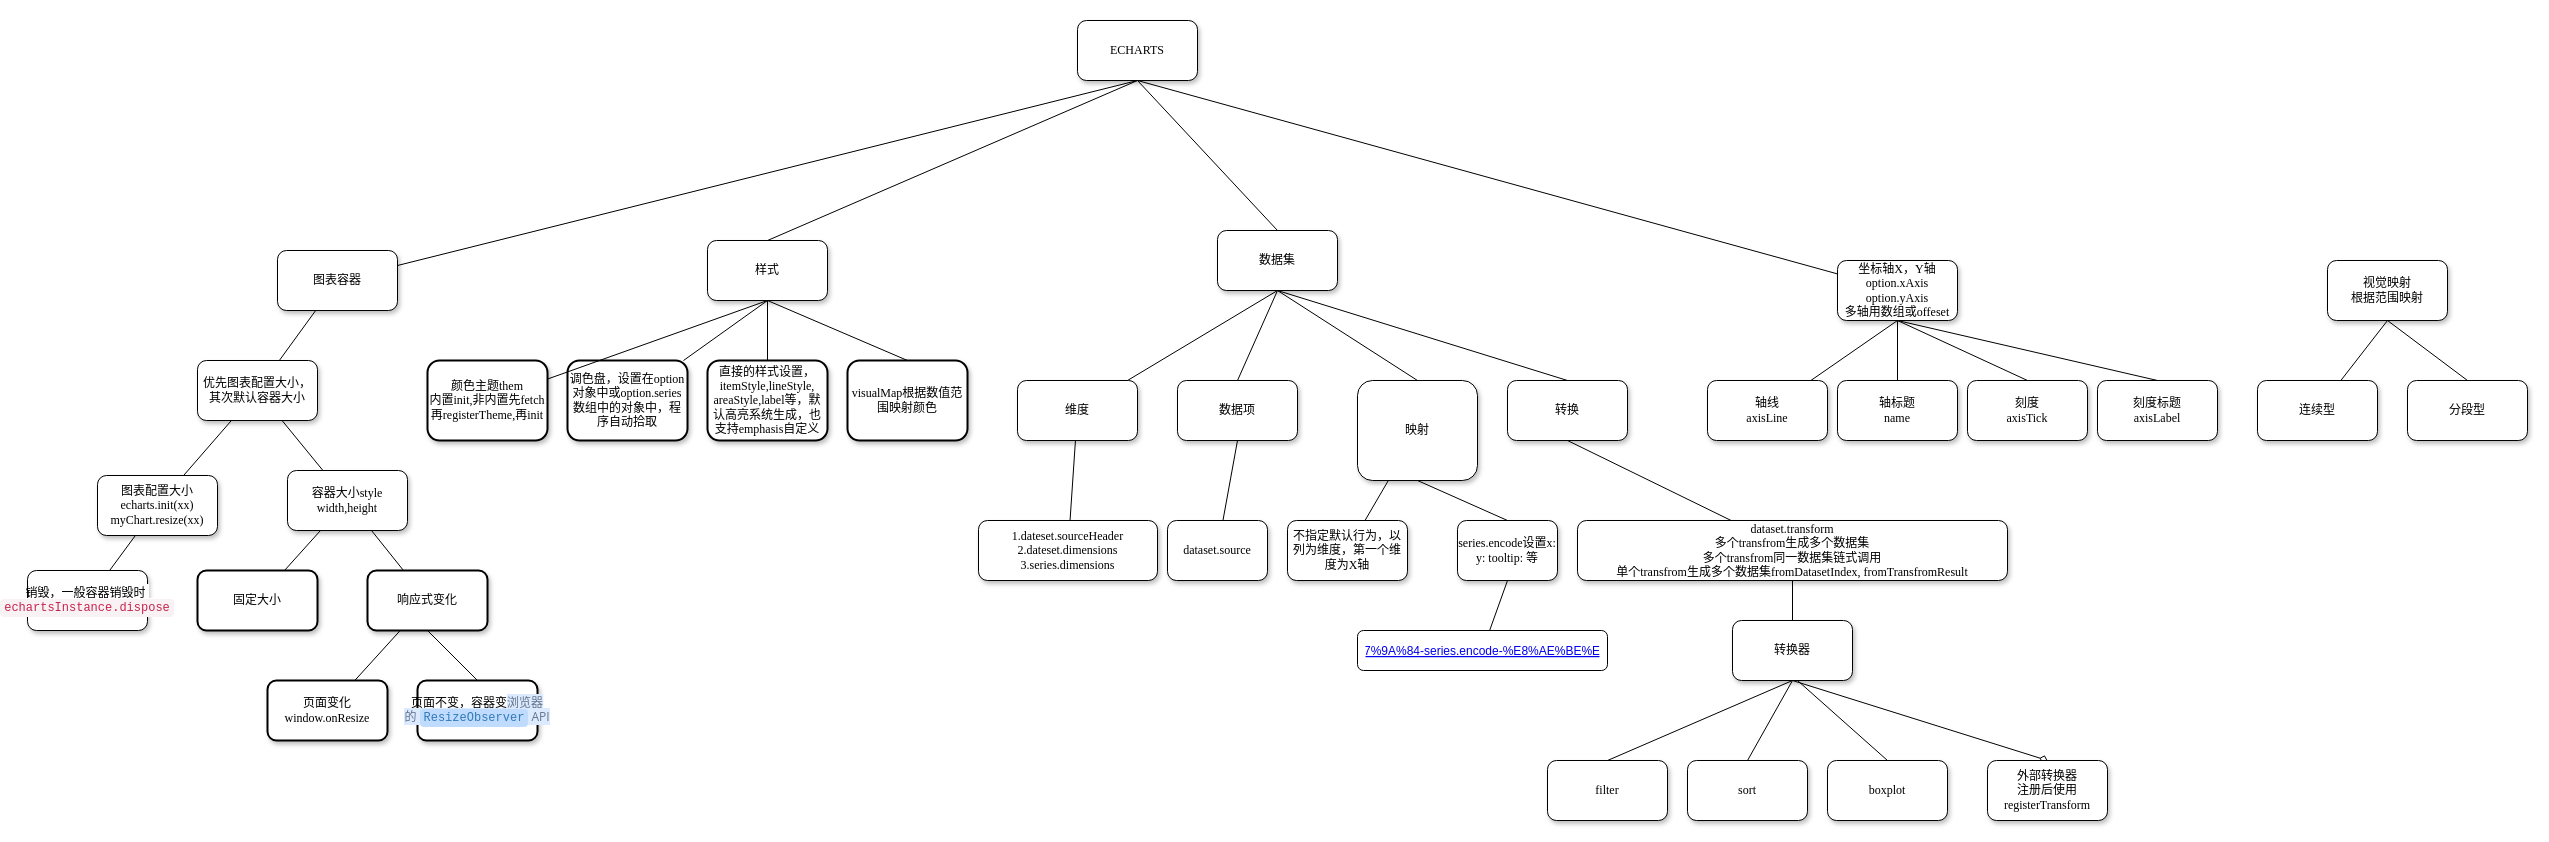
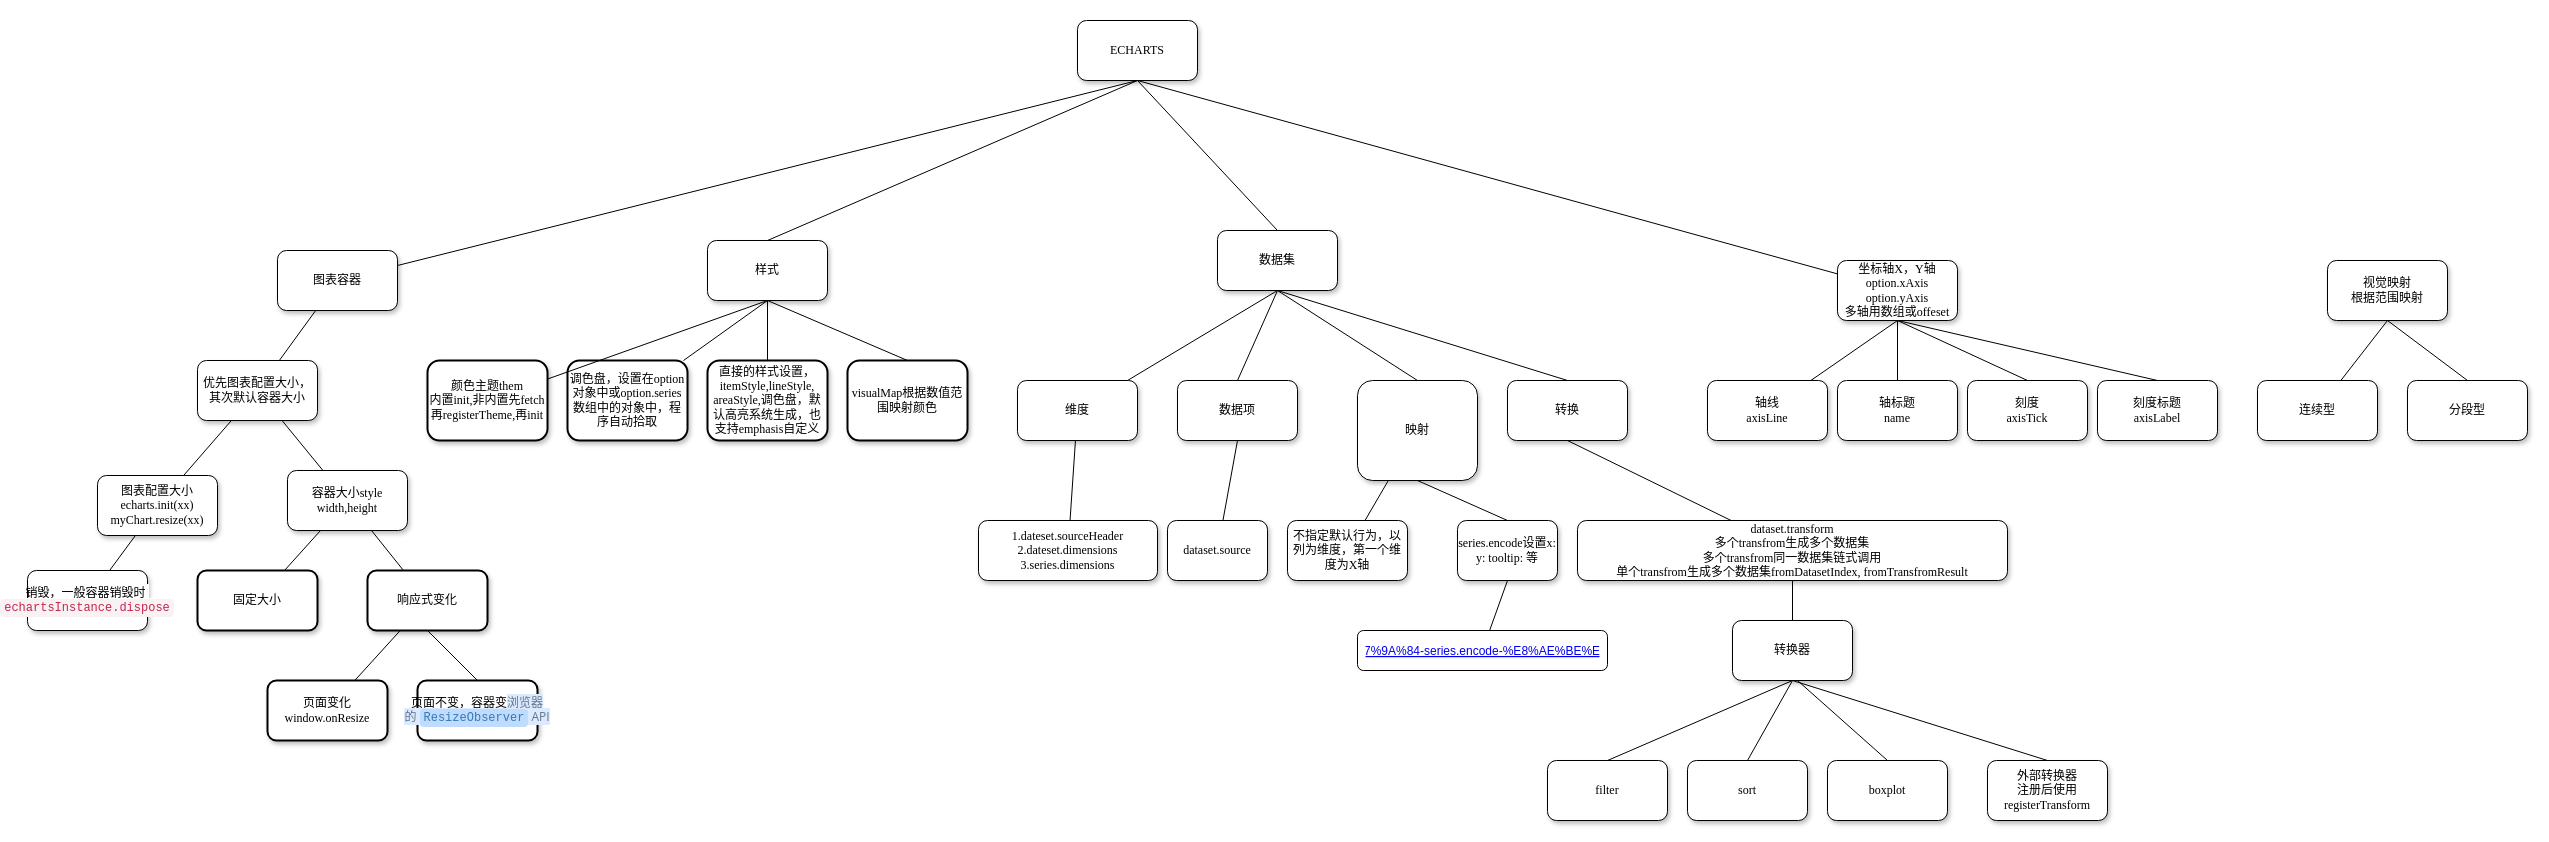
(768, 401) -> (768, 401)
(2039, 758) -> (2043, 759)
